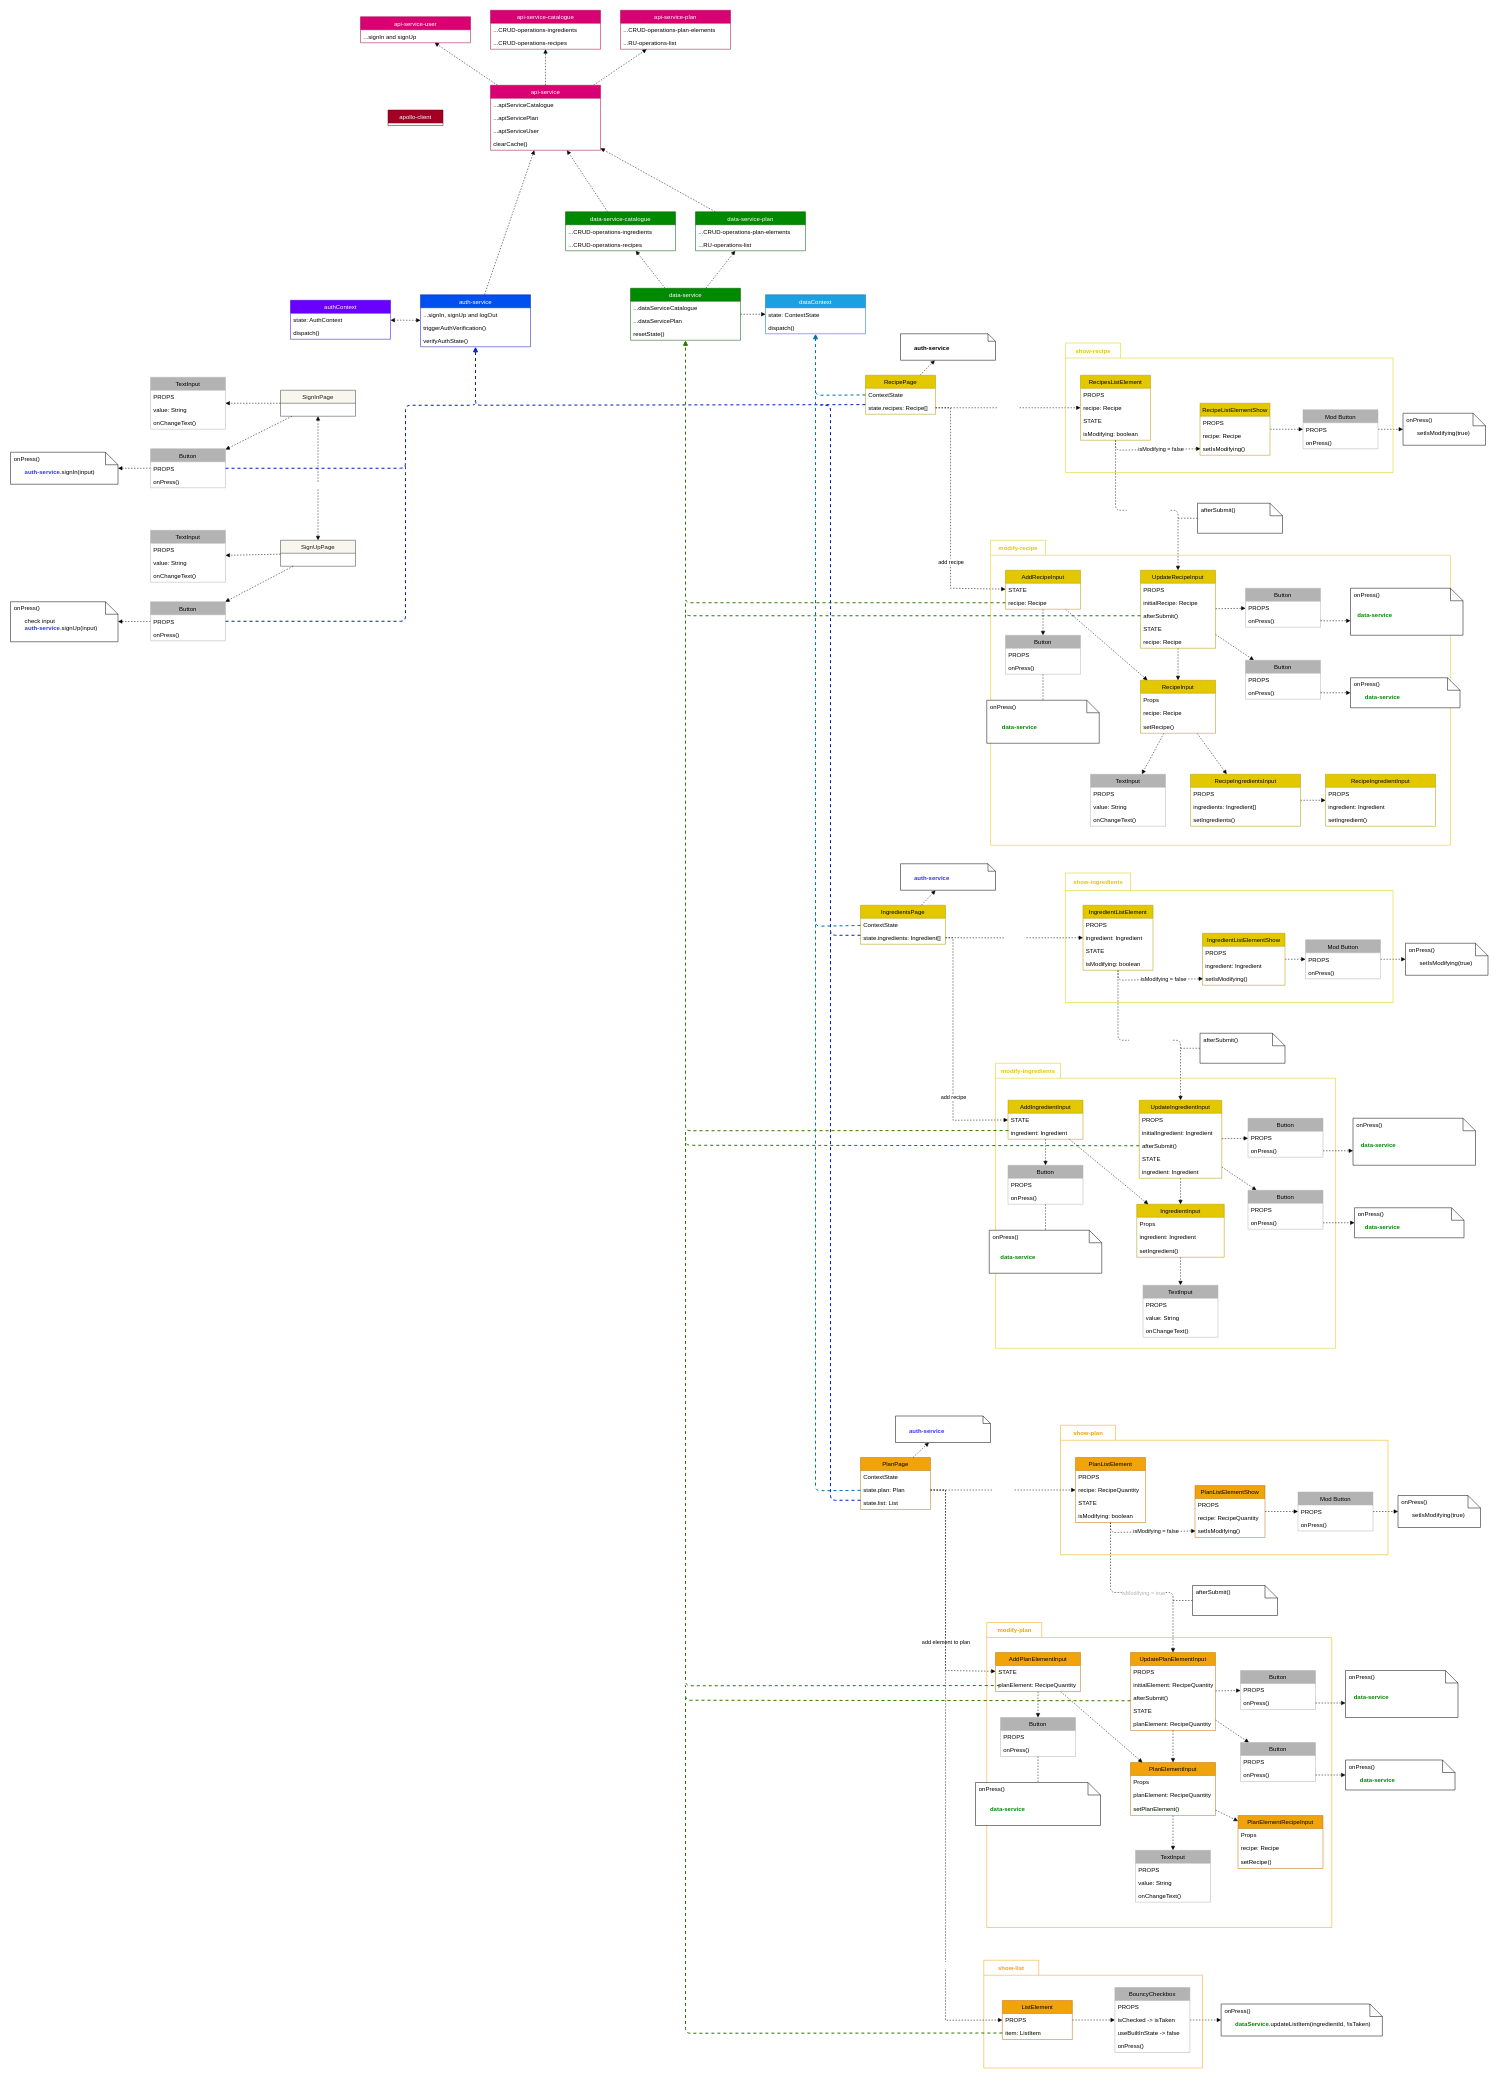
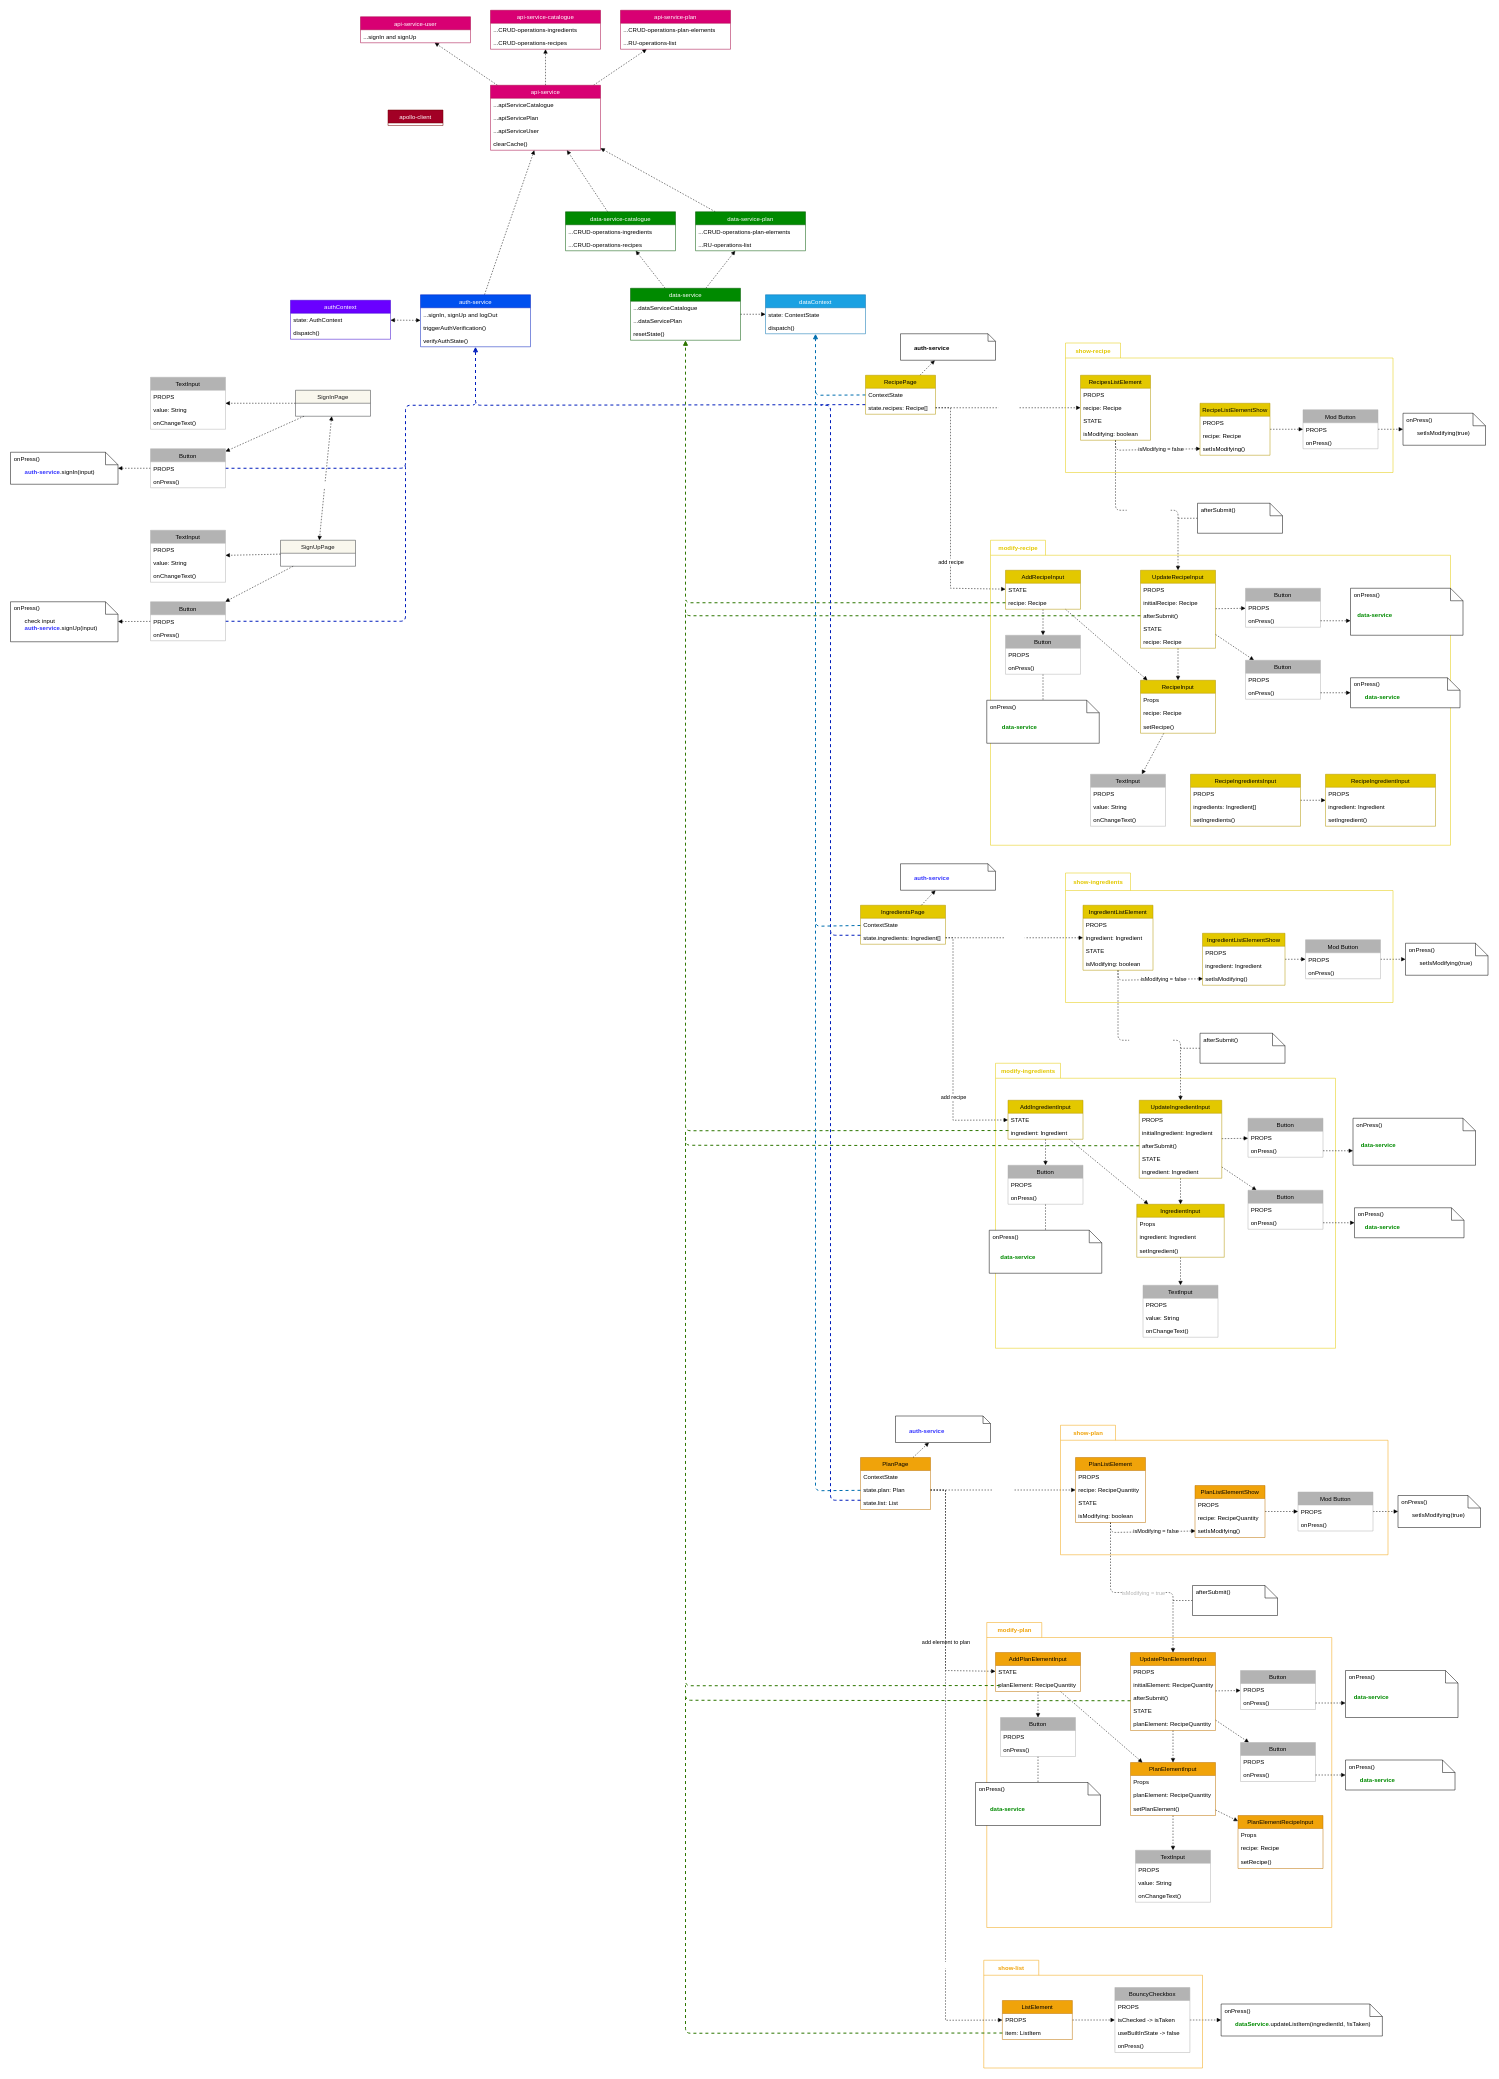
(318, 403) -> (333, 403)
(1223, 769) -> none
